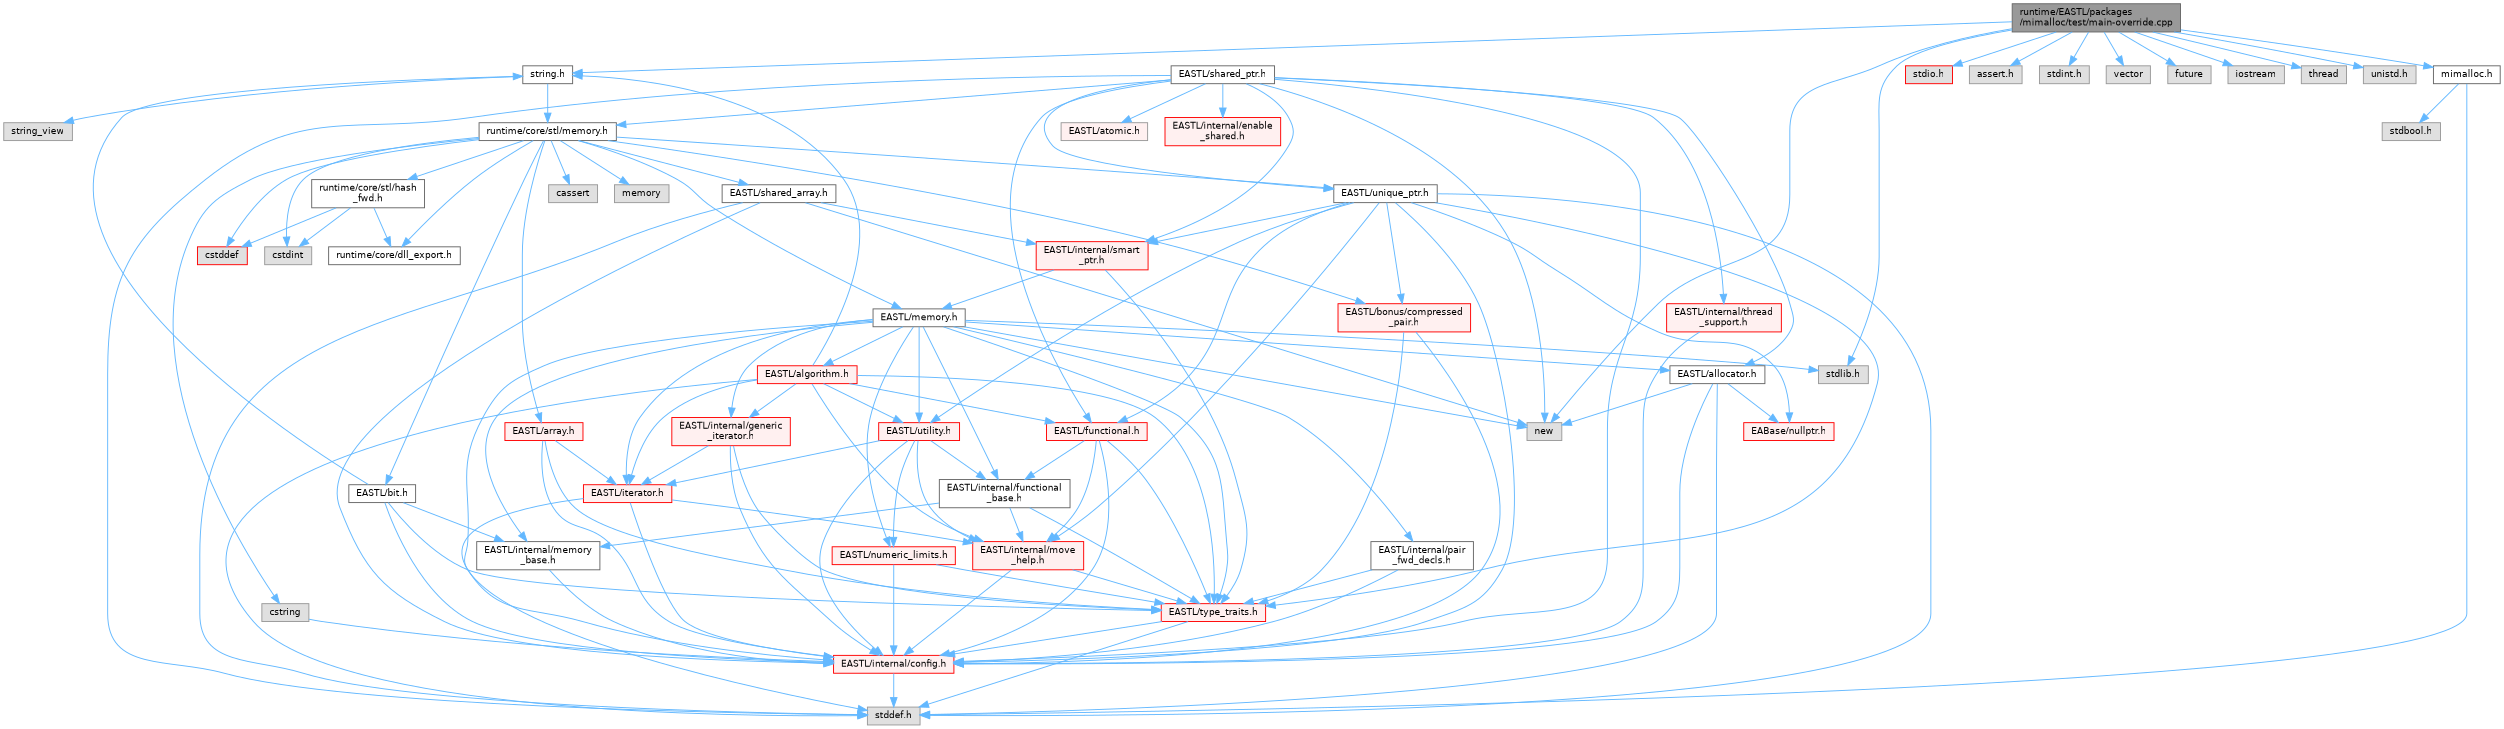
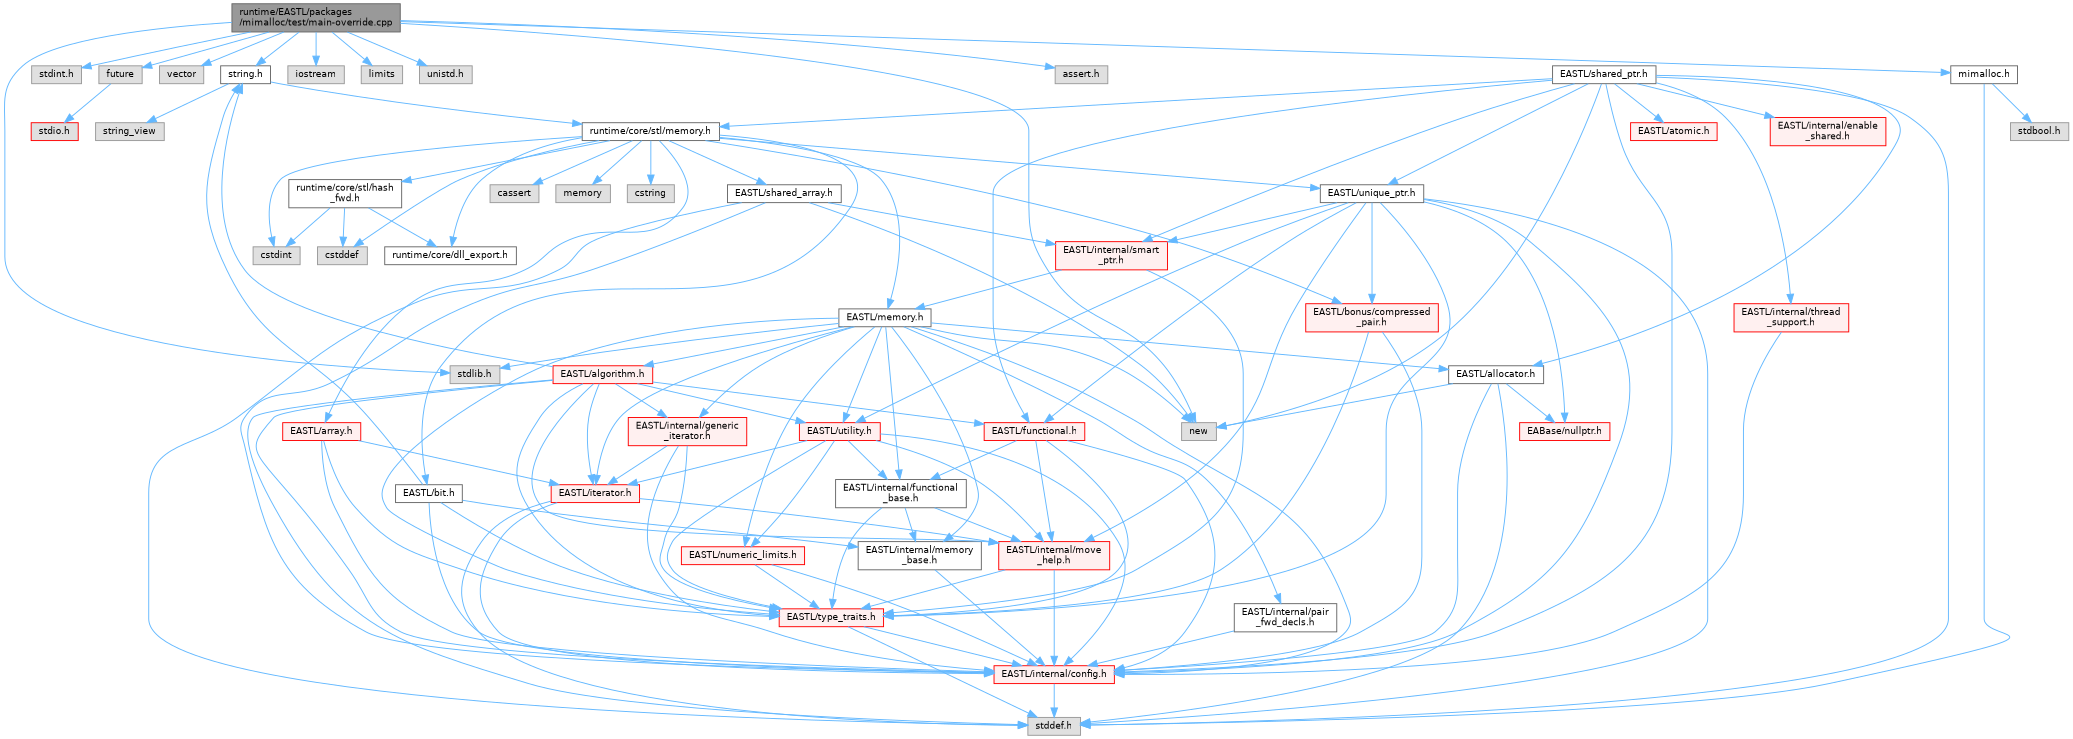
(2009, 47) -> (91, 100)
(2324, 75) -> (382, 75)
(1104, 132) -> (1674, 132)
(222, 256) -> (342, 256)
(1313, 586) -> (696, 521)
(476, 640) -> (416, 636)
